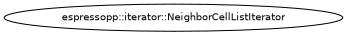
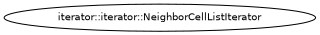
(173, 18) -> (160, 18)
